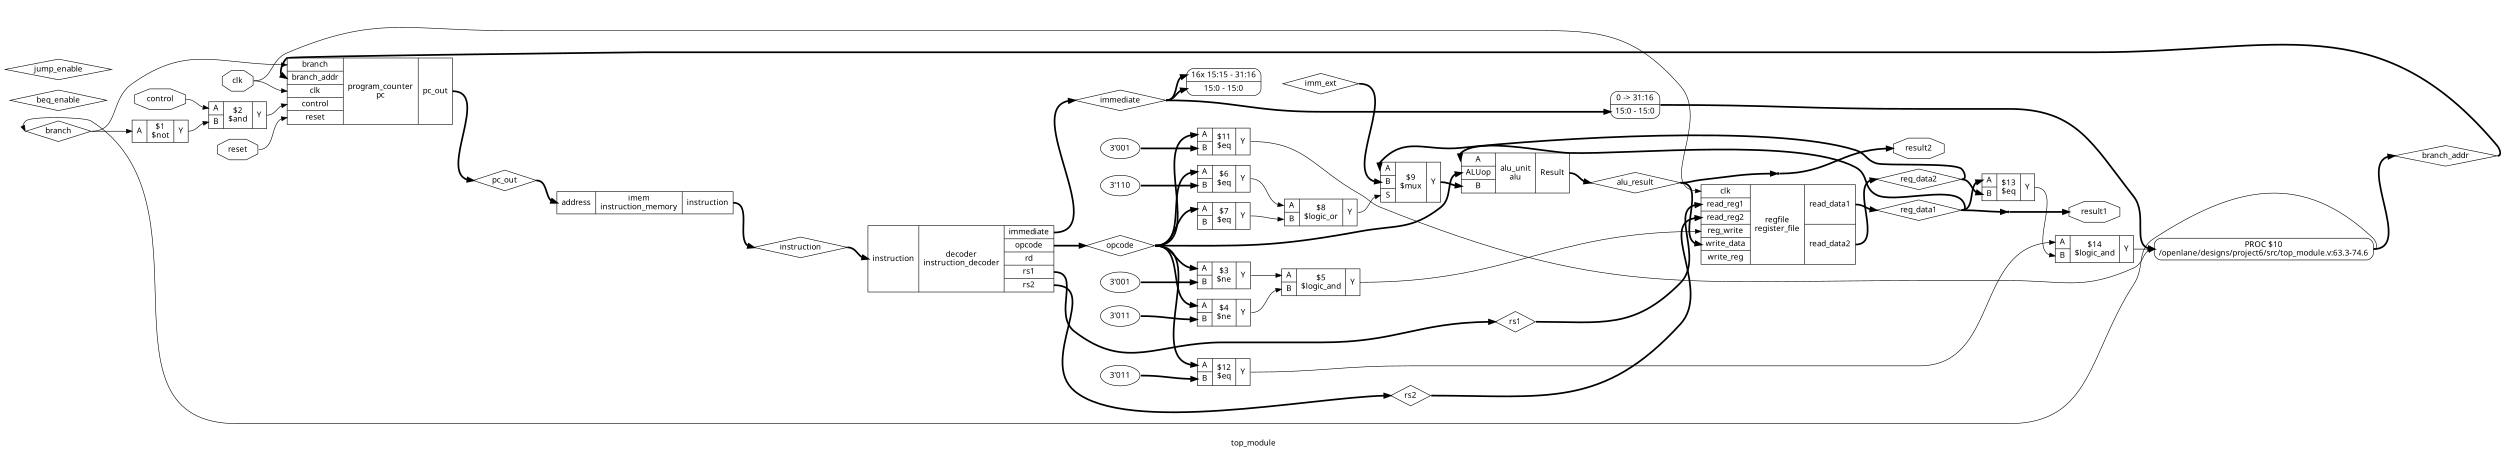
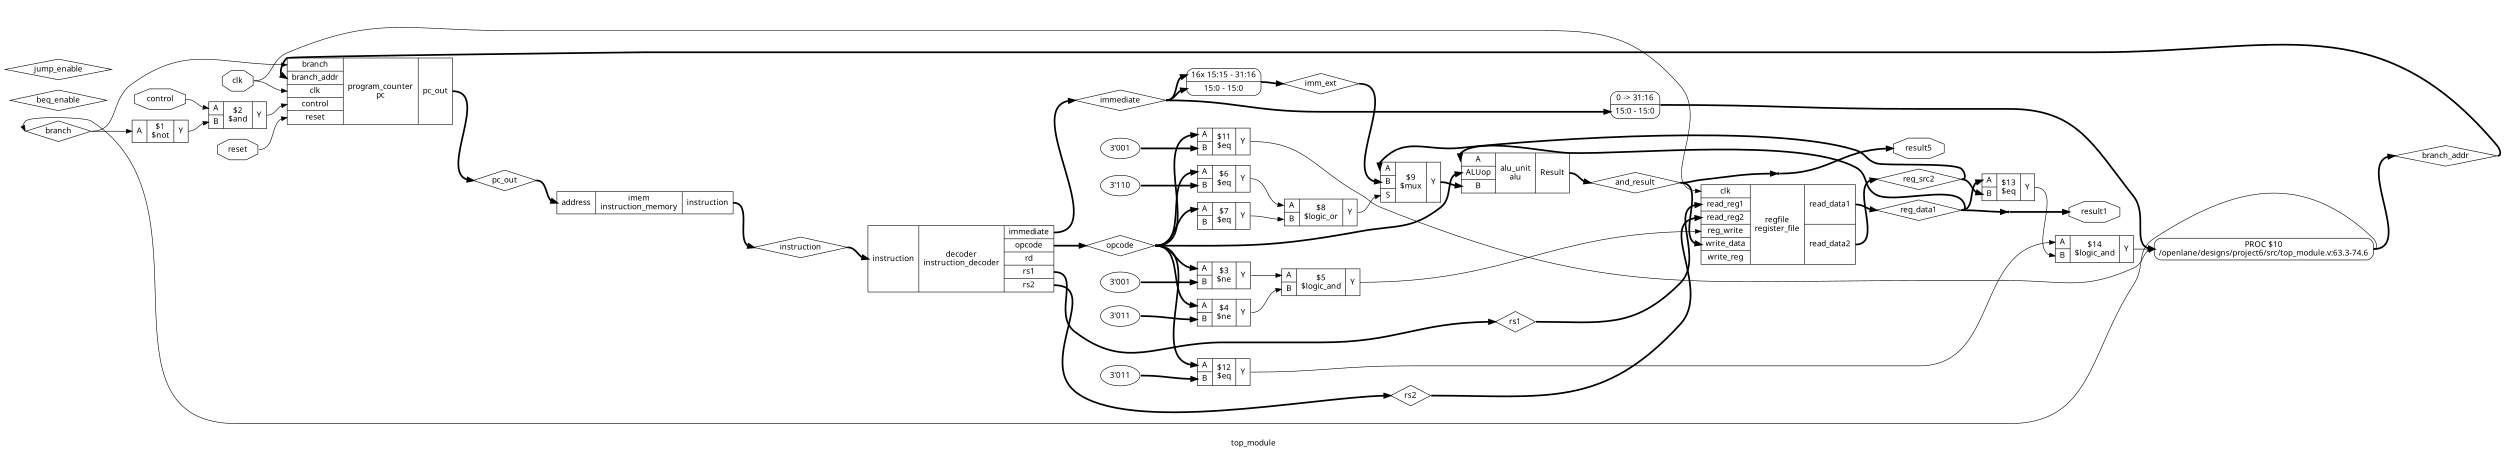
none -> (1269, 82)
(1919, 148) -> (1919, 148)
(1919, 179) -> (1919, 179)
(1635, 183) -> (1635, 183)
